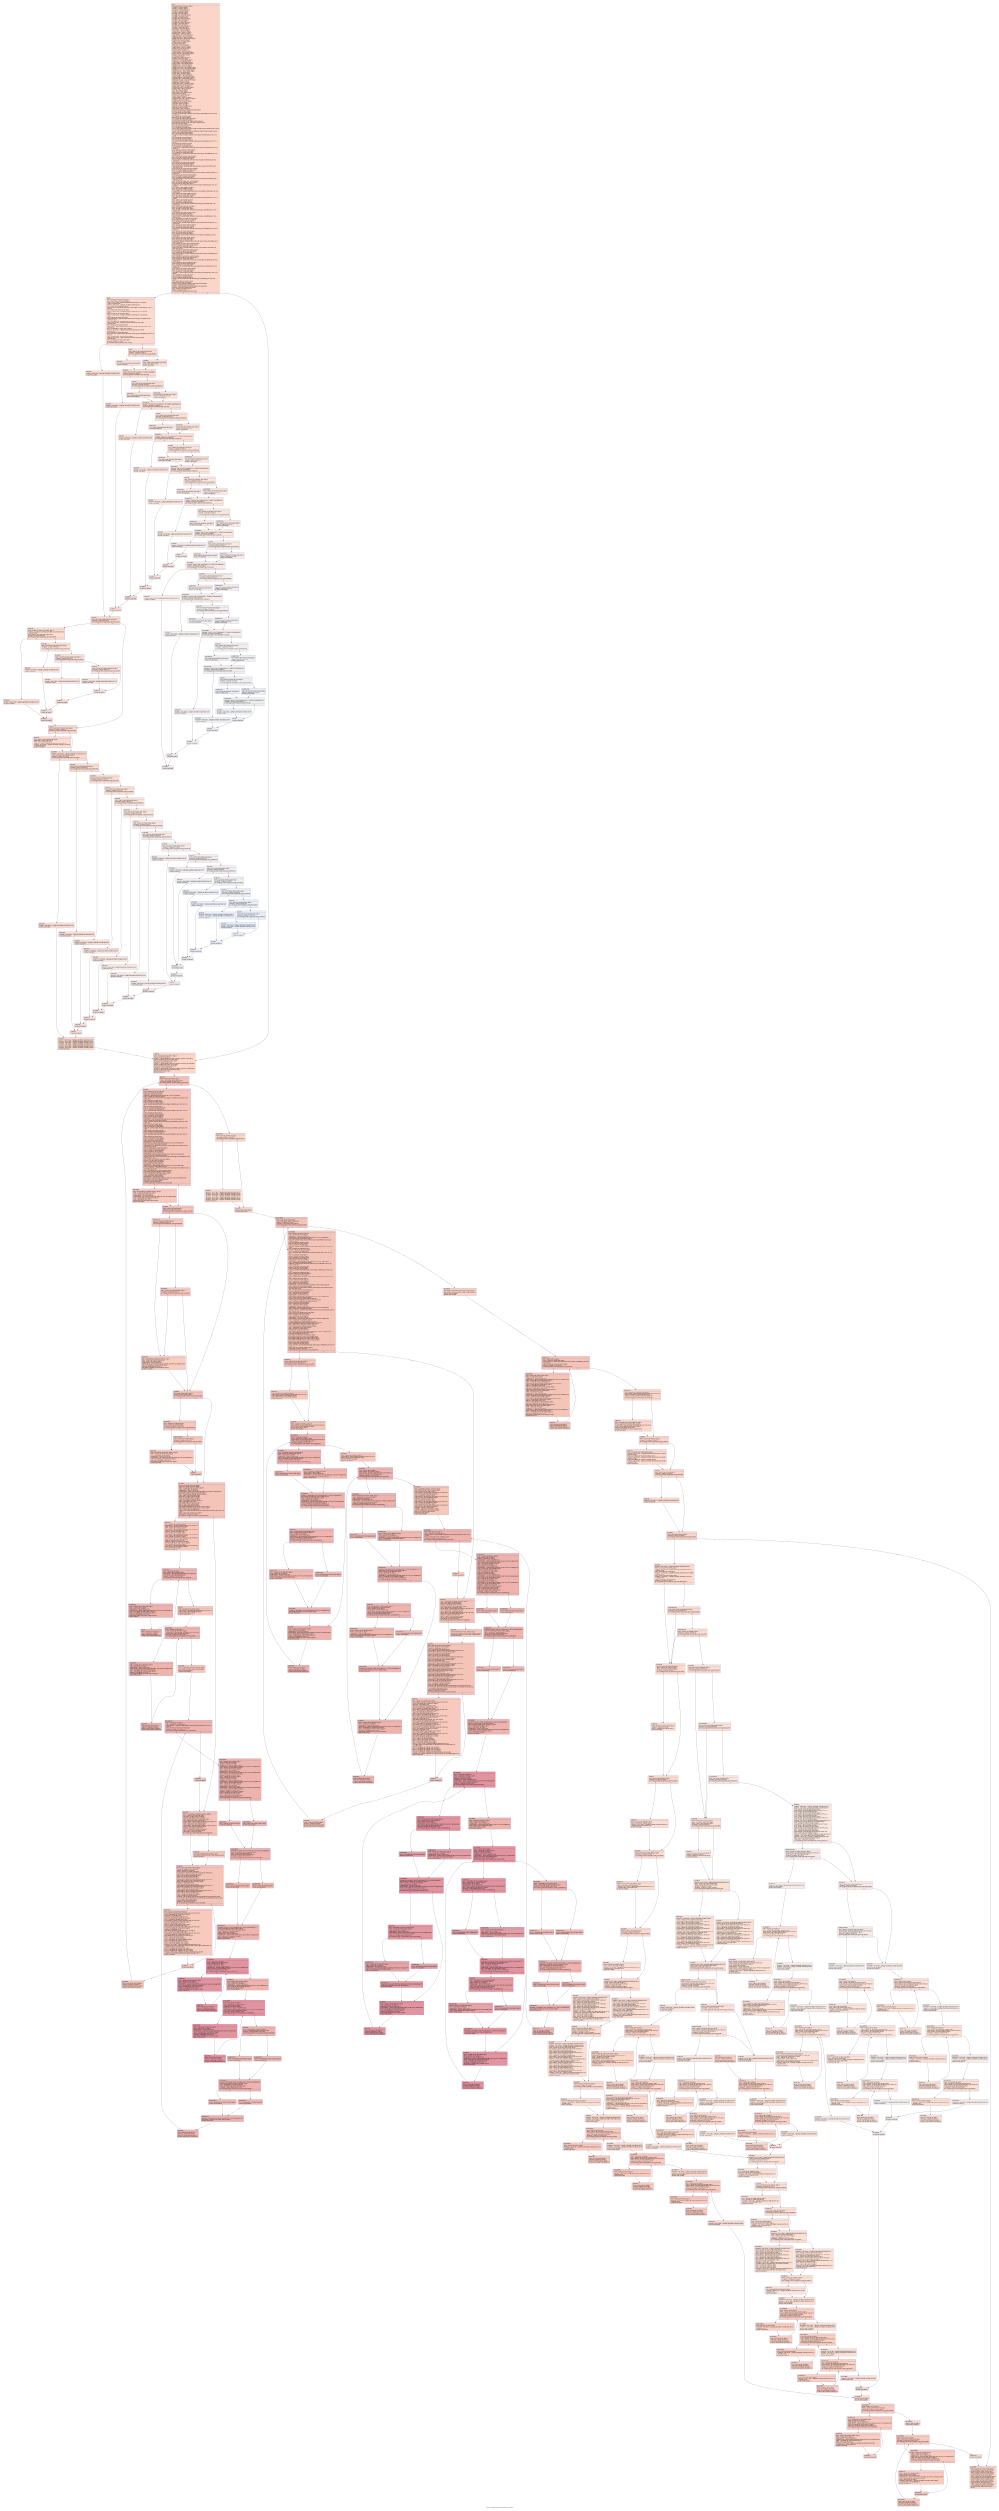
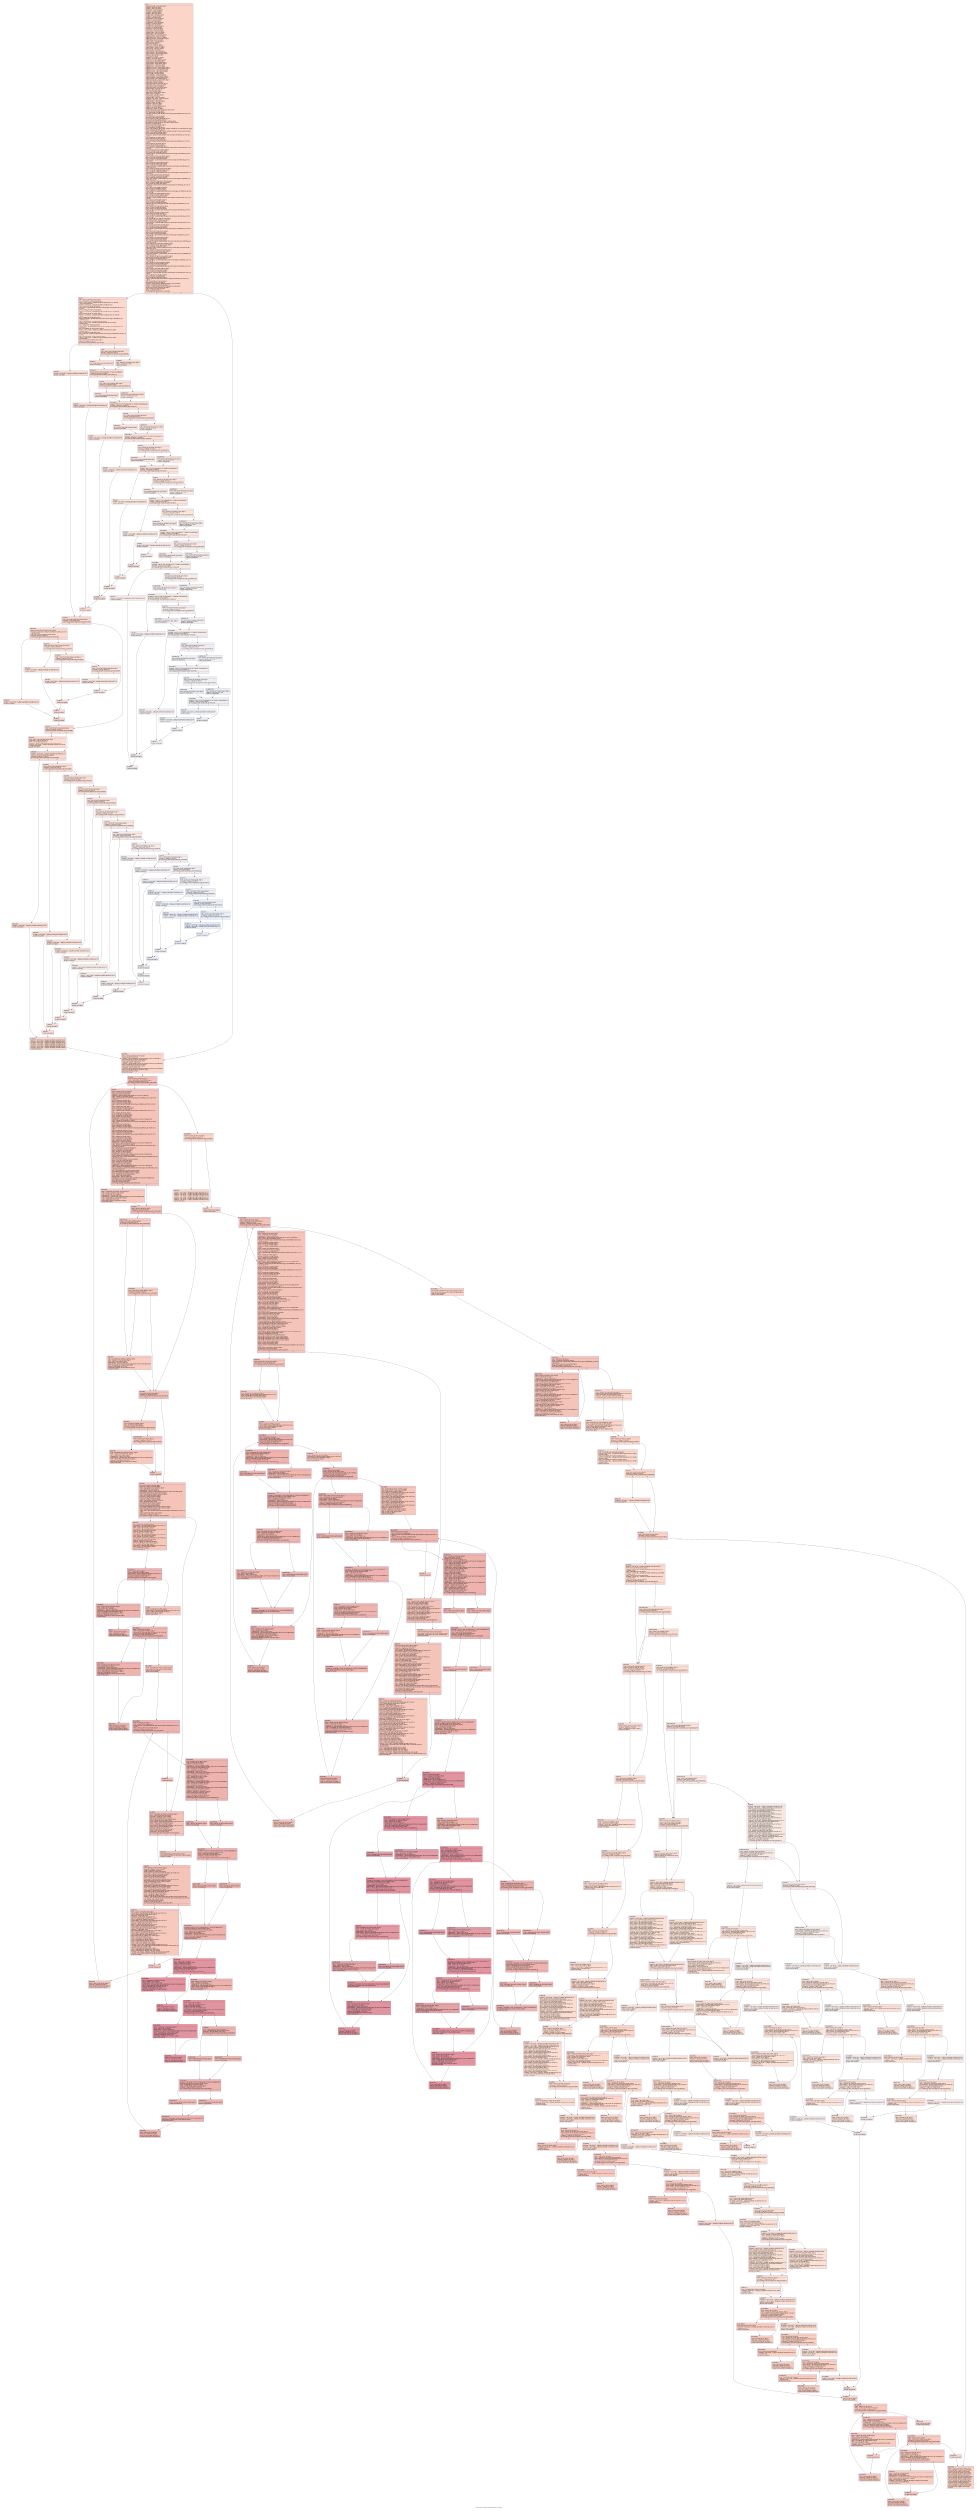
none -> (843, 2008)
none -> (870, 2477)
